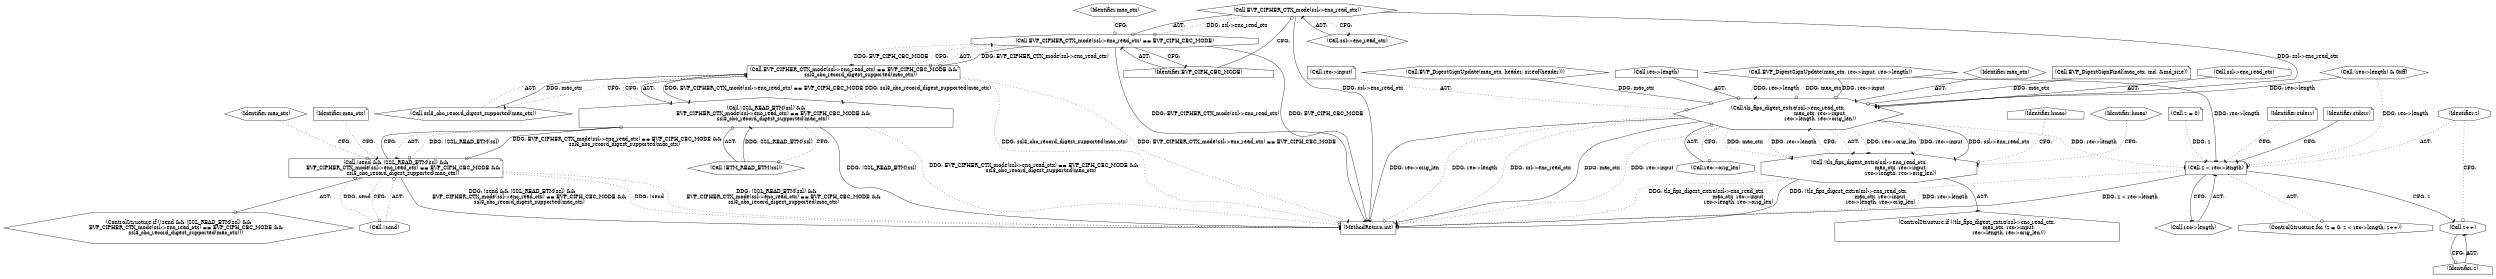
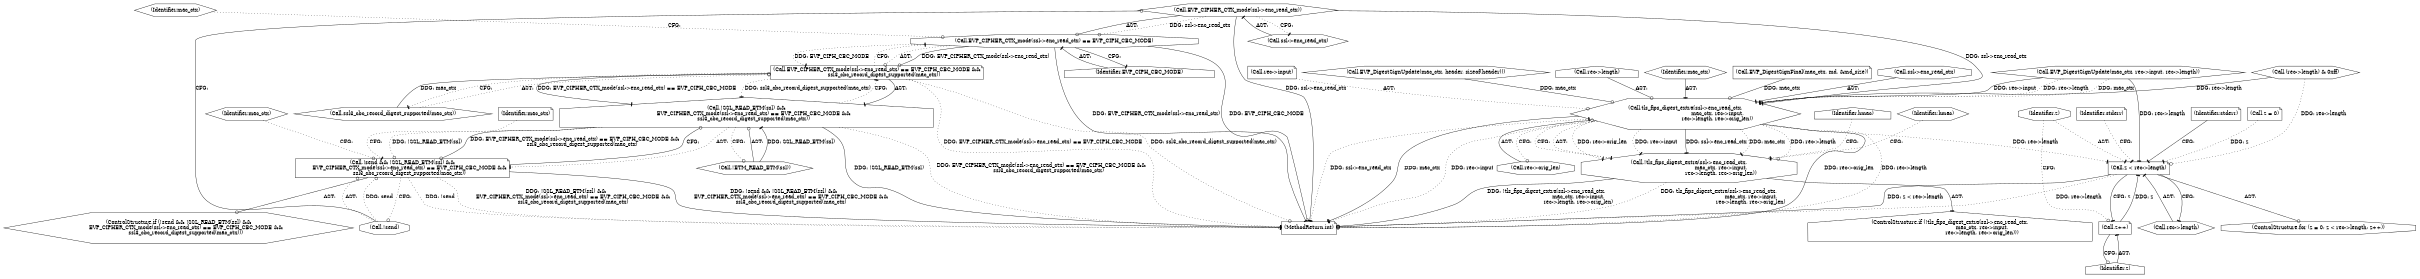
(1259, 50) -> (499, 19)
(2274, 197) -> (2227, 198)
none -> (2132, 200)
(2463, 228) -> (2115, 228)
